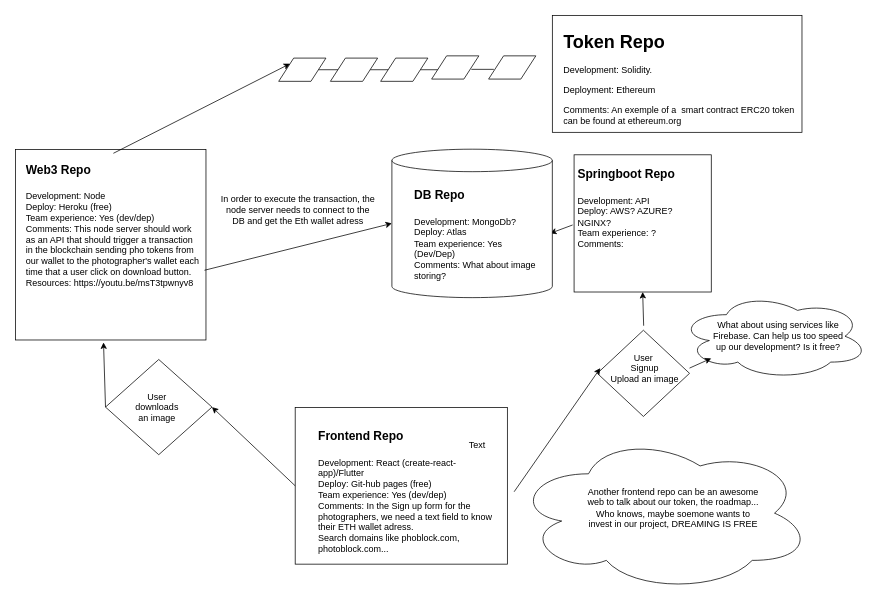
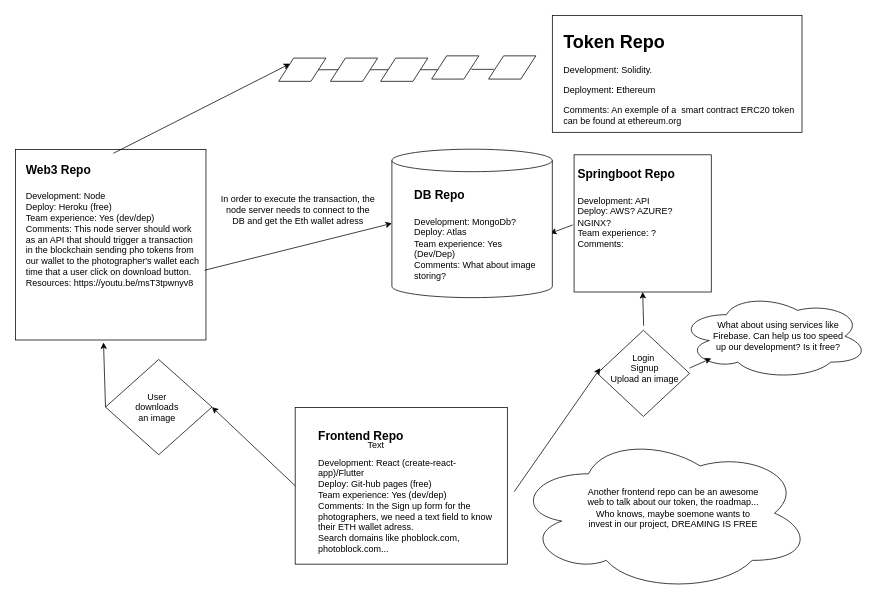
(645, 369) -> (645, 369)
(477, 446) -> (376, 446)
